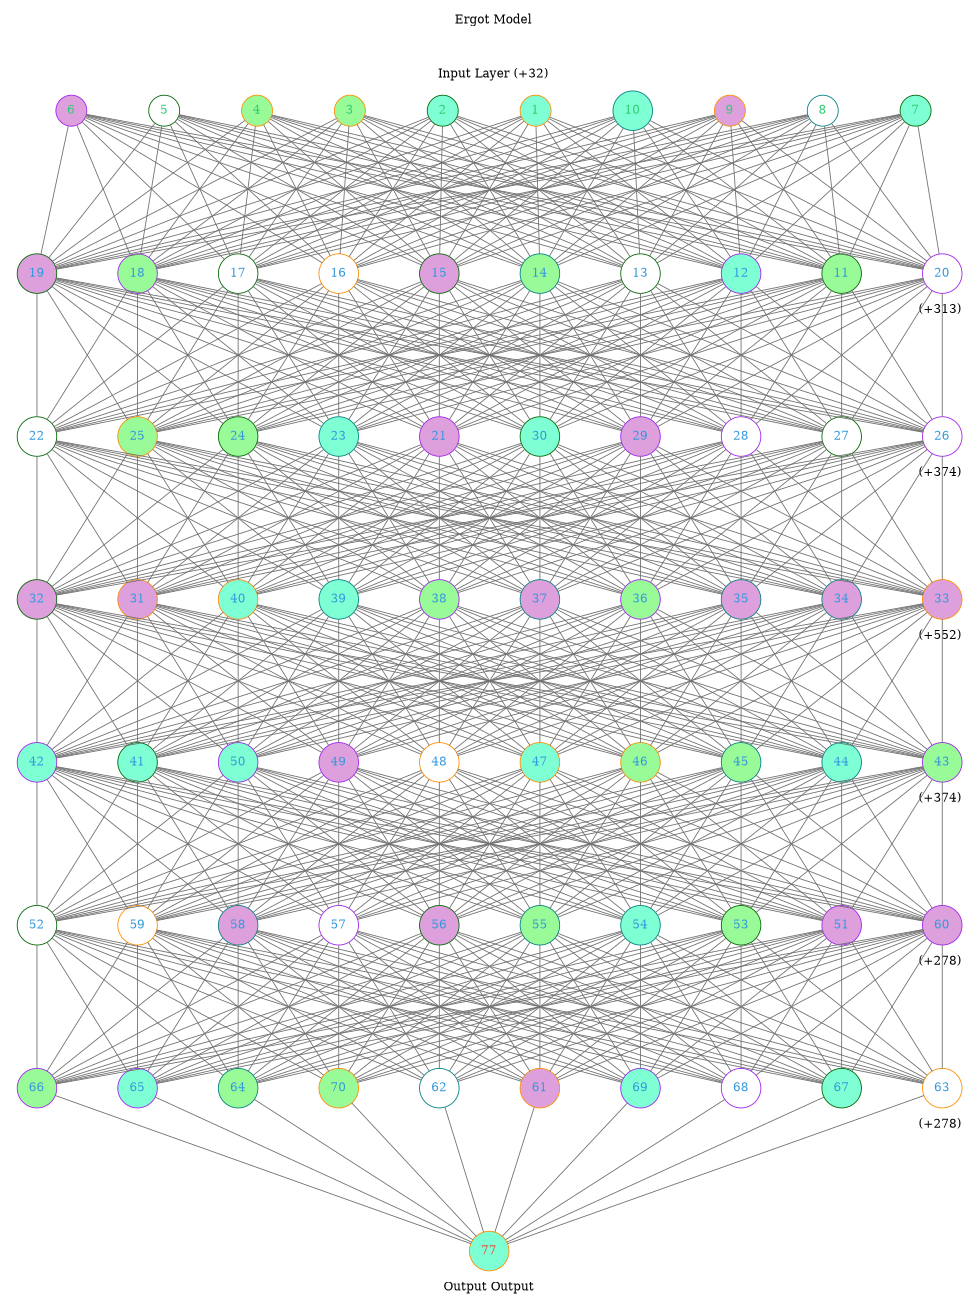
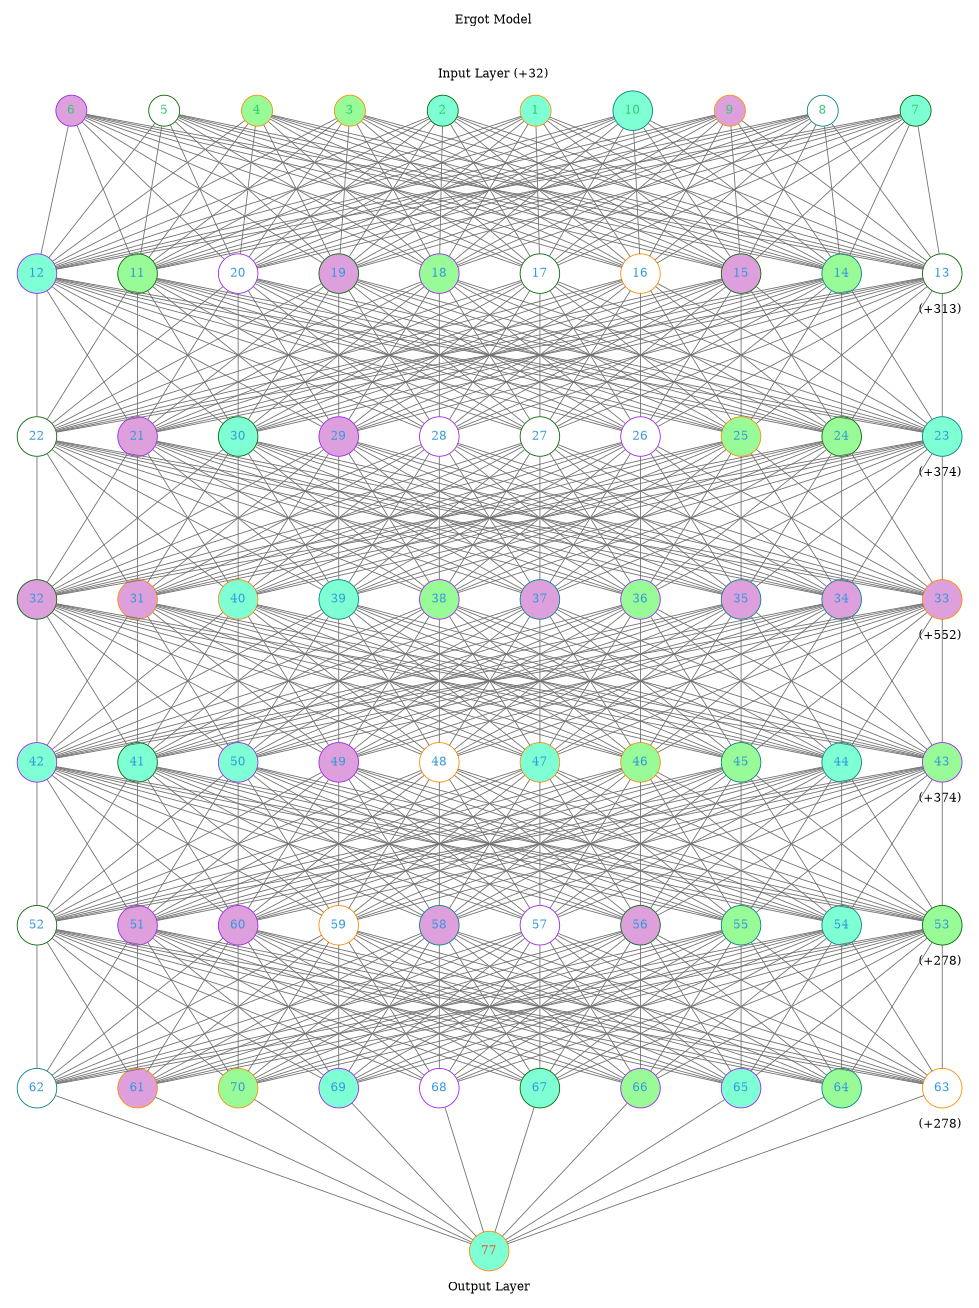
none -> (146, 348)
none -> (490, 1007)
(489, 1287) -> (489, 1287)
